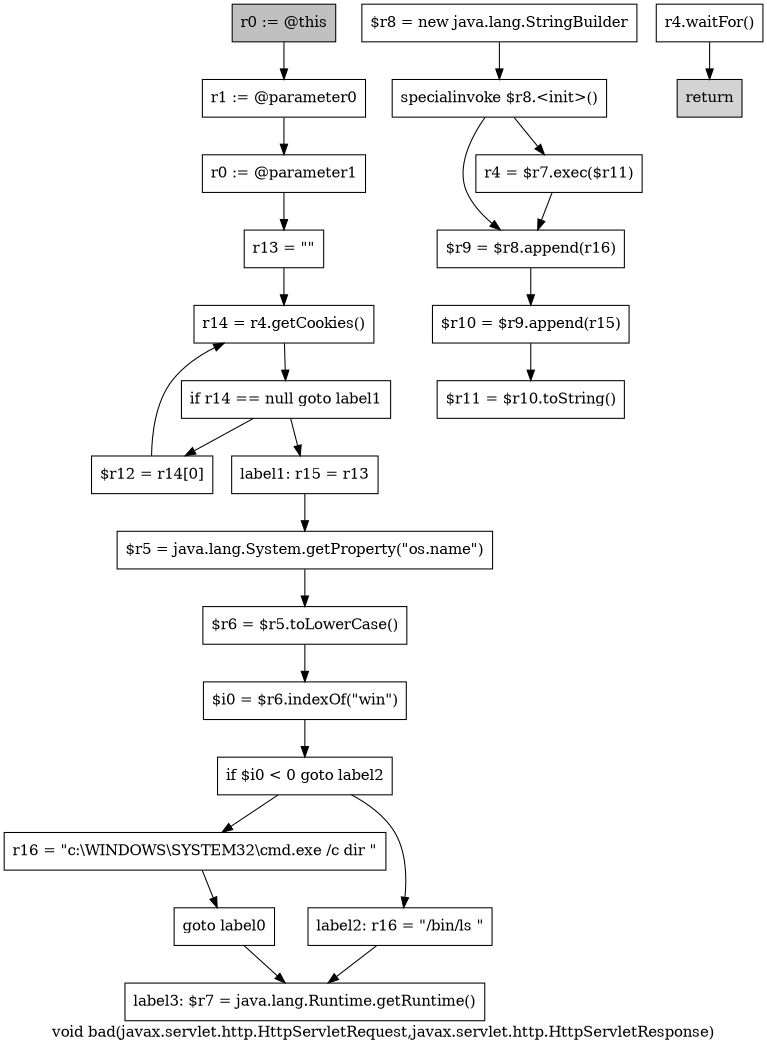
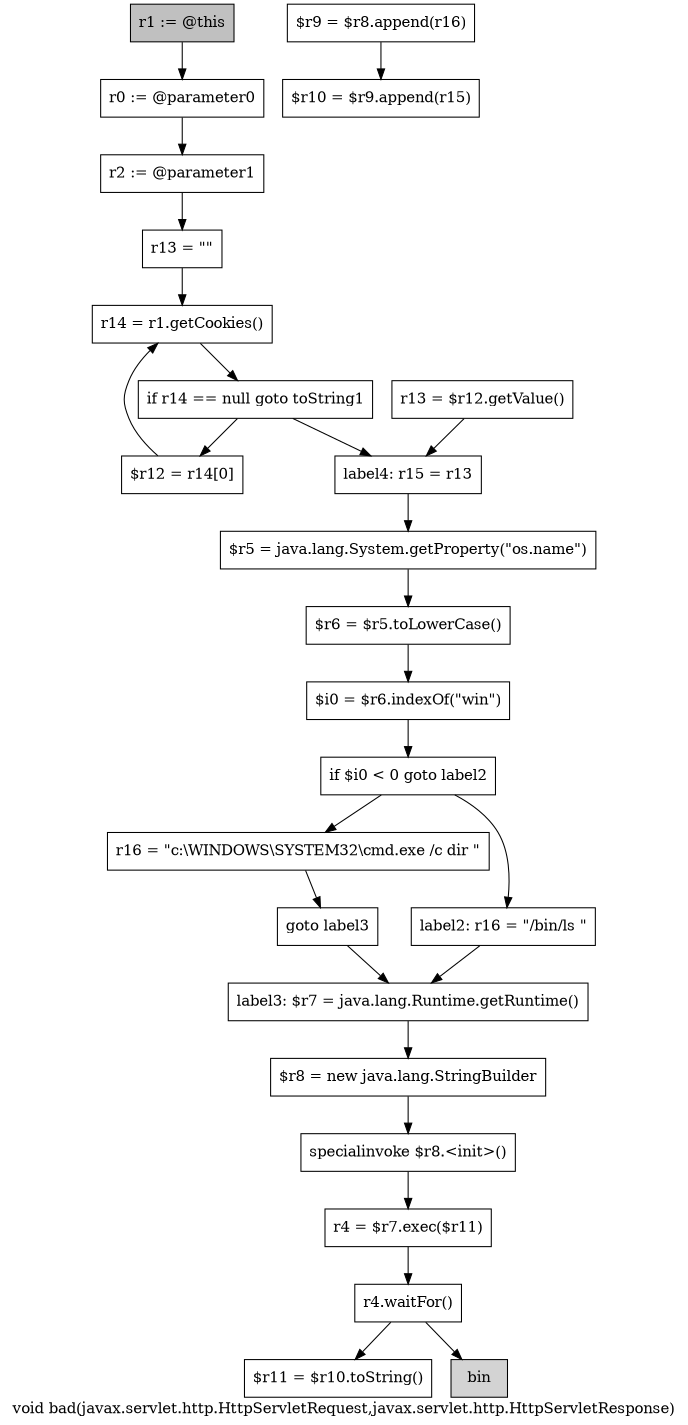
(284, 23) -> (182, 23)
(284, 98) -> (182, 98)
(710, 98) -> (479, 1378)
(463, 173) -> none
(284, 174) -> (182, 174)
(547, 206) -> (408, 1260)
(284, 324) -> (182, 324)
(531, 357) -> (377, 1337)
(286, 400) -> (255, 400)
none -> (482, 400)
(305, 475) -> (408, 475)
(224, 927) -> (328, 927)
none -> (408, 1034)
